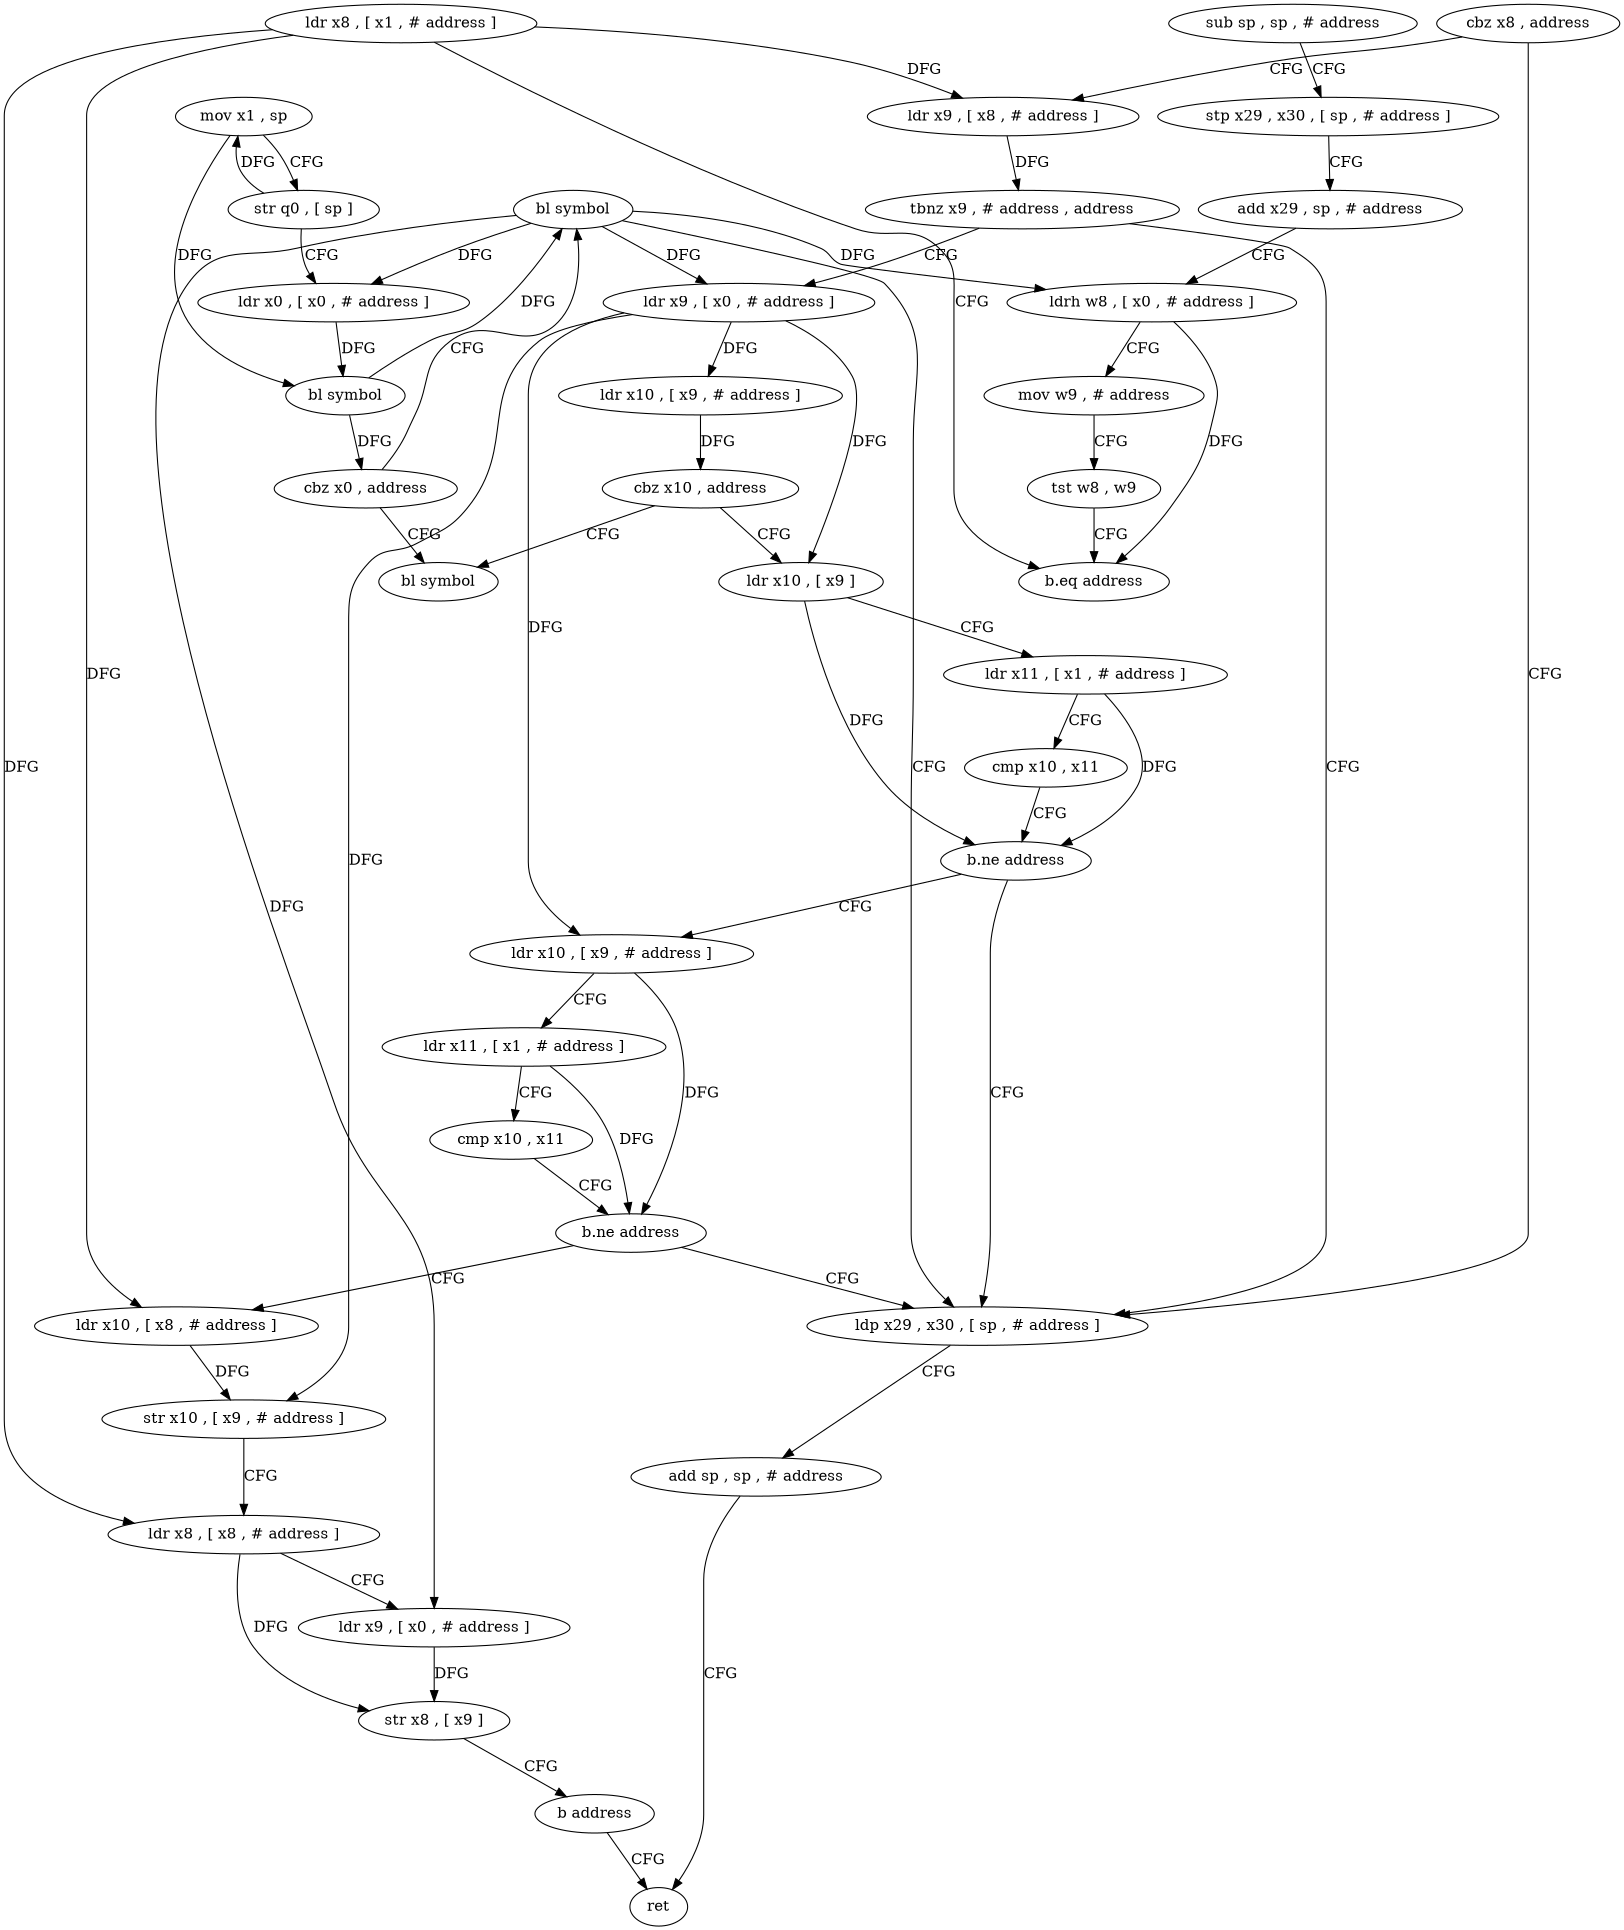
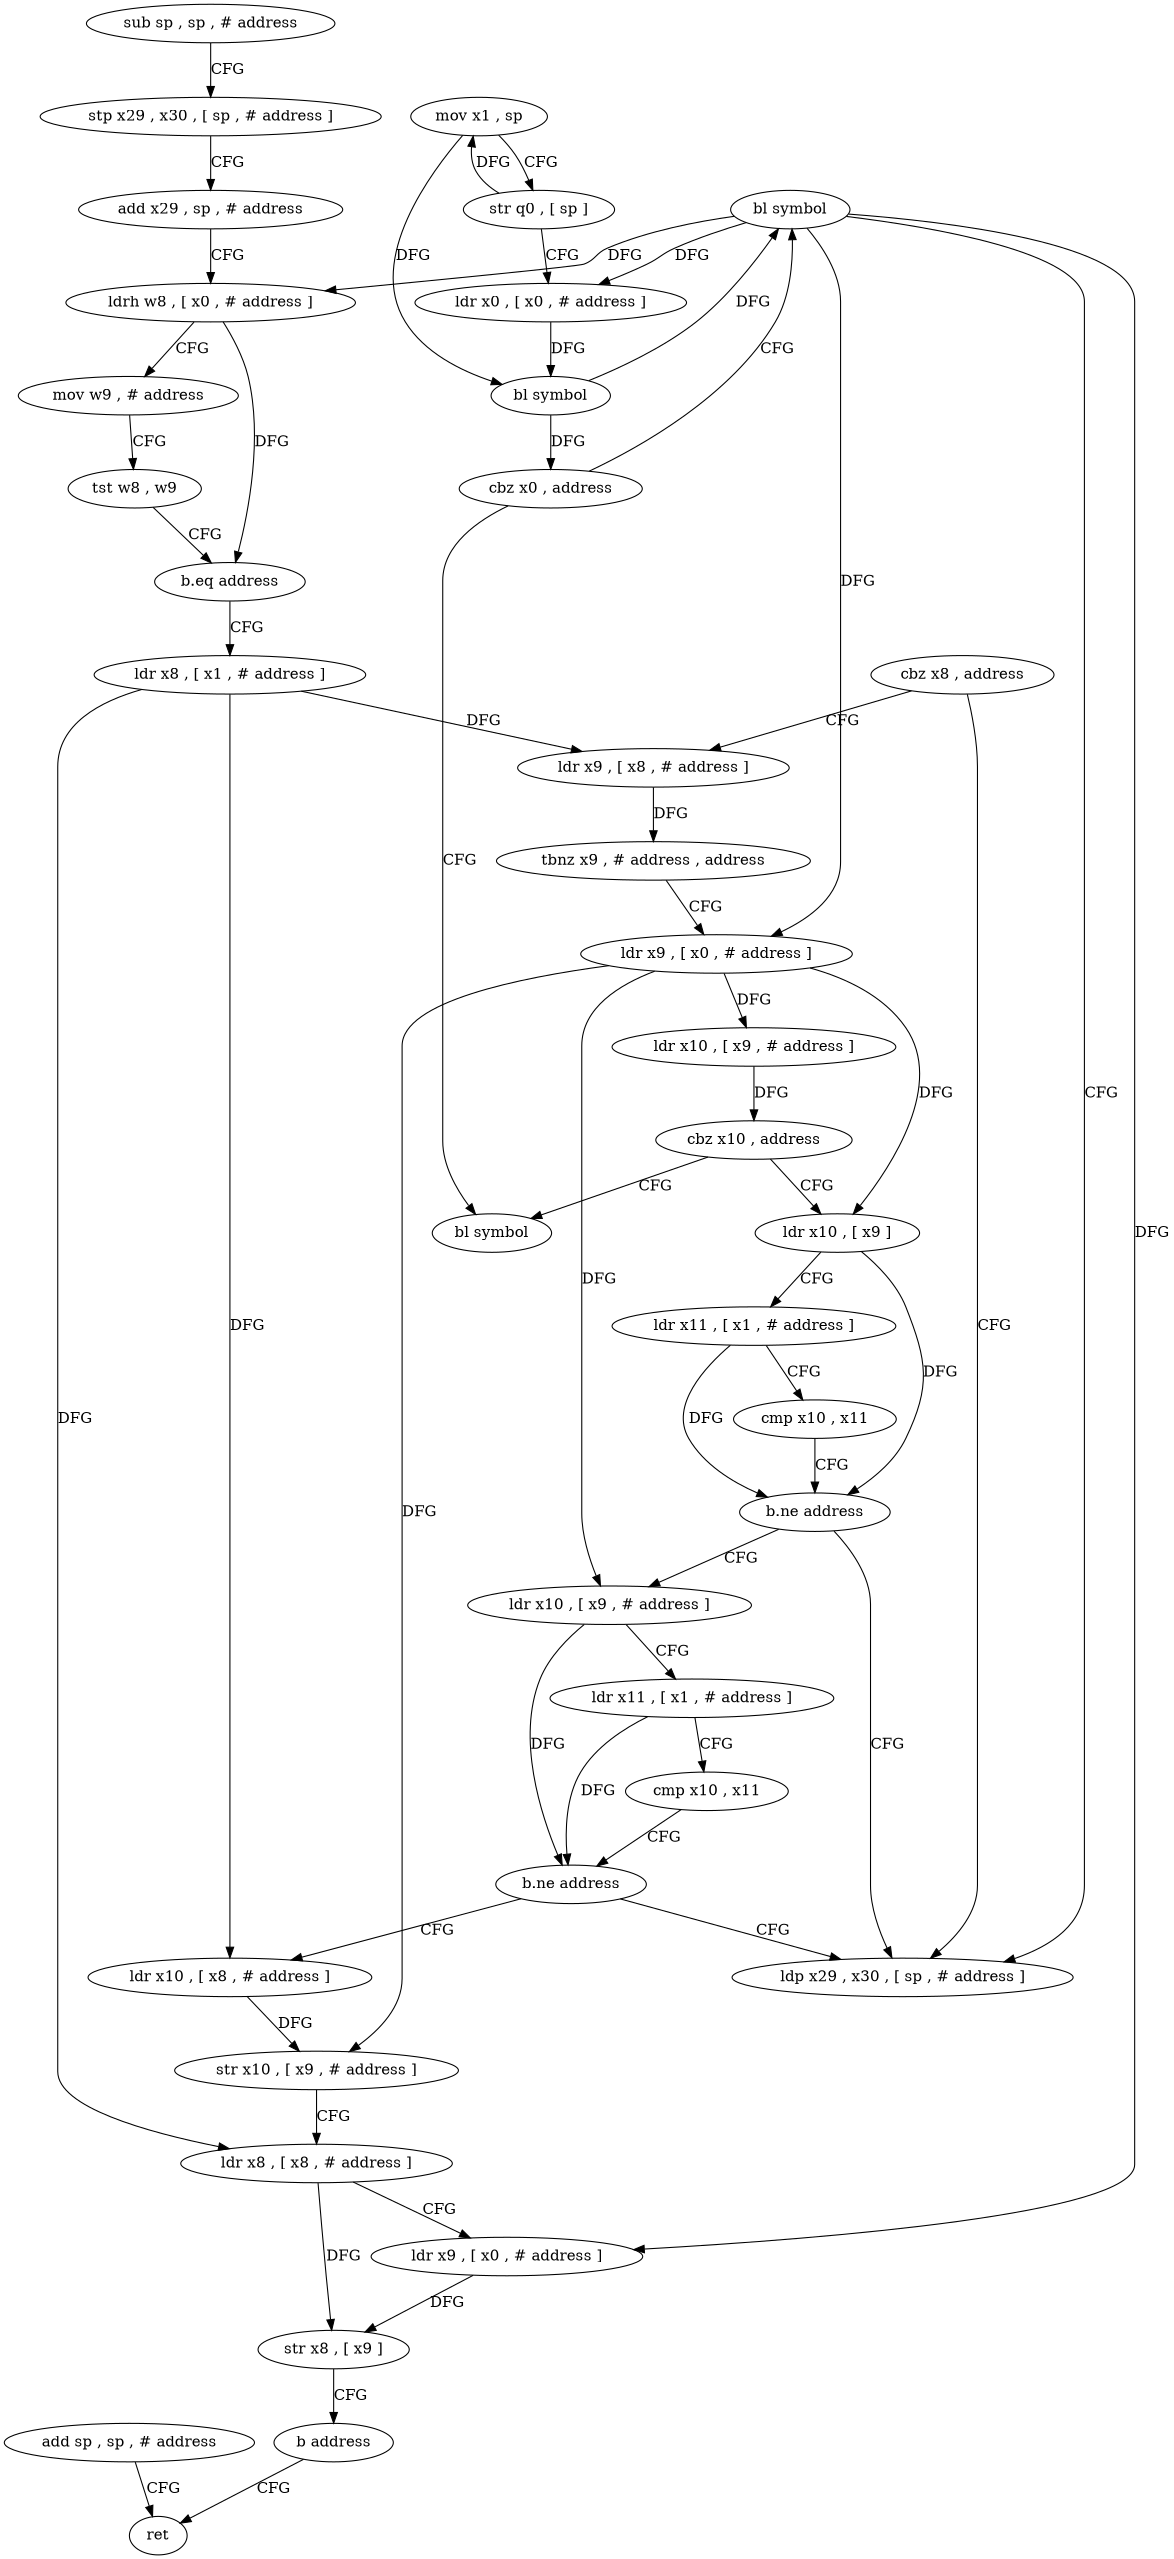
(849, 227) -> (230, 623)
(1326, 766) -> none
(871, 1399) -> none
